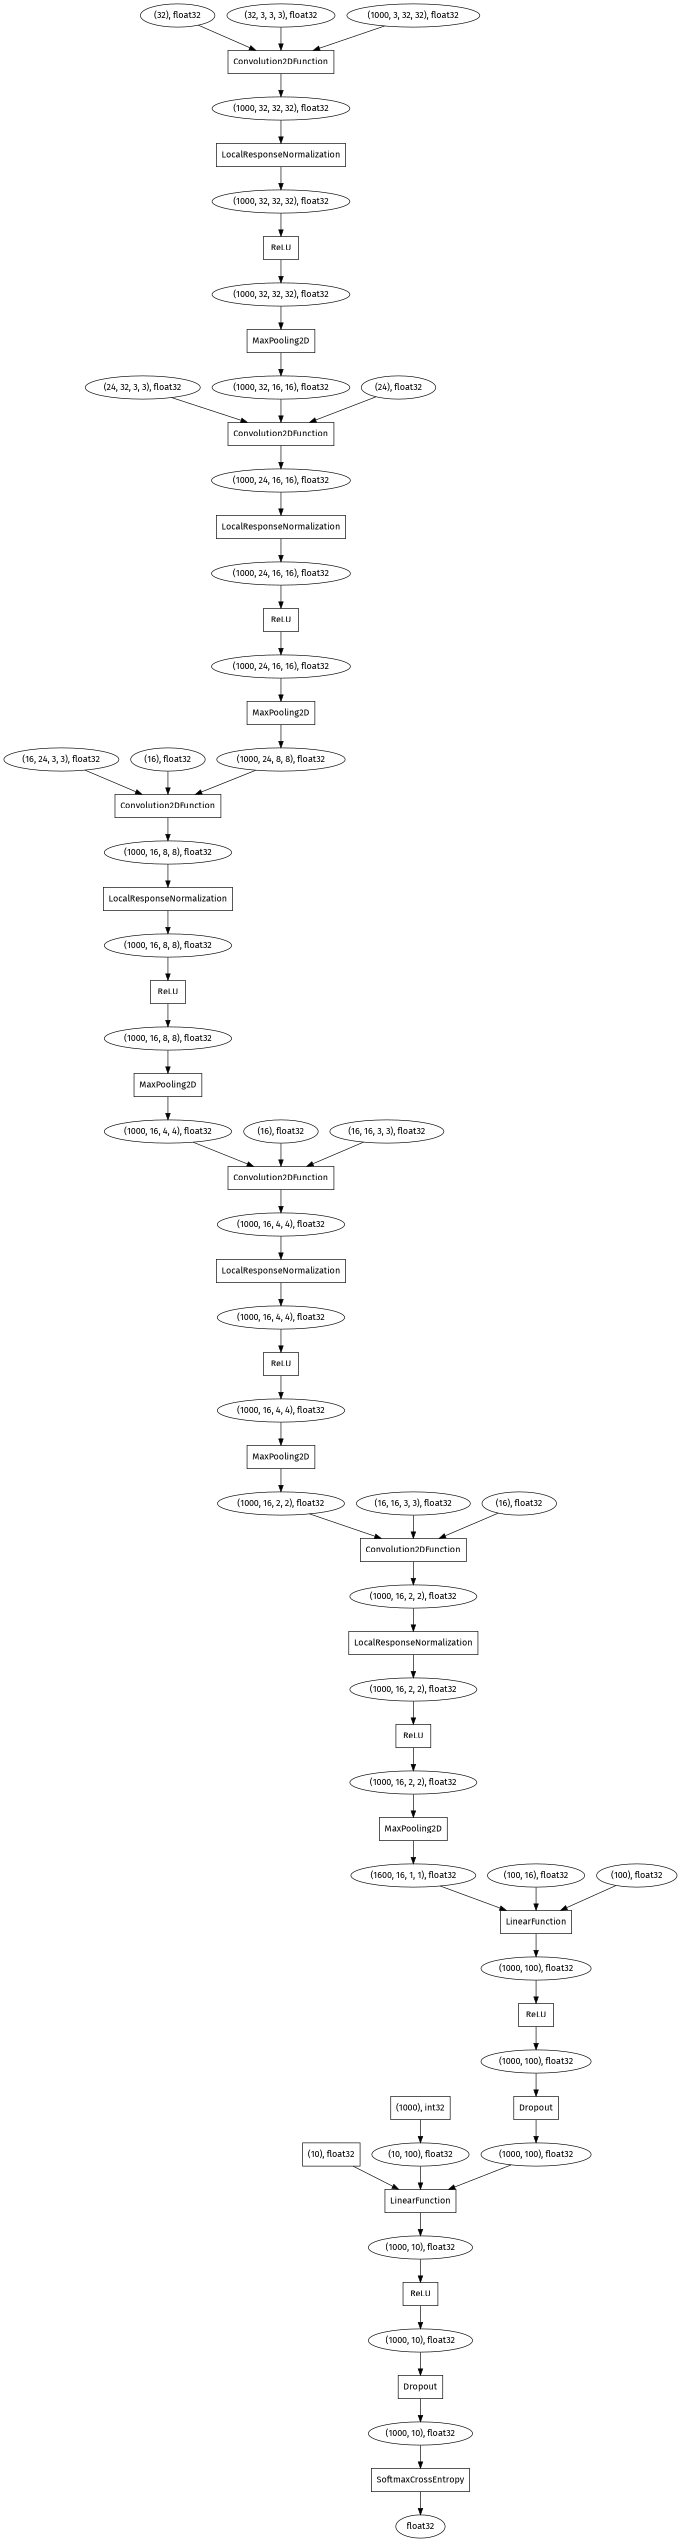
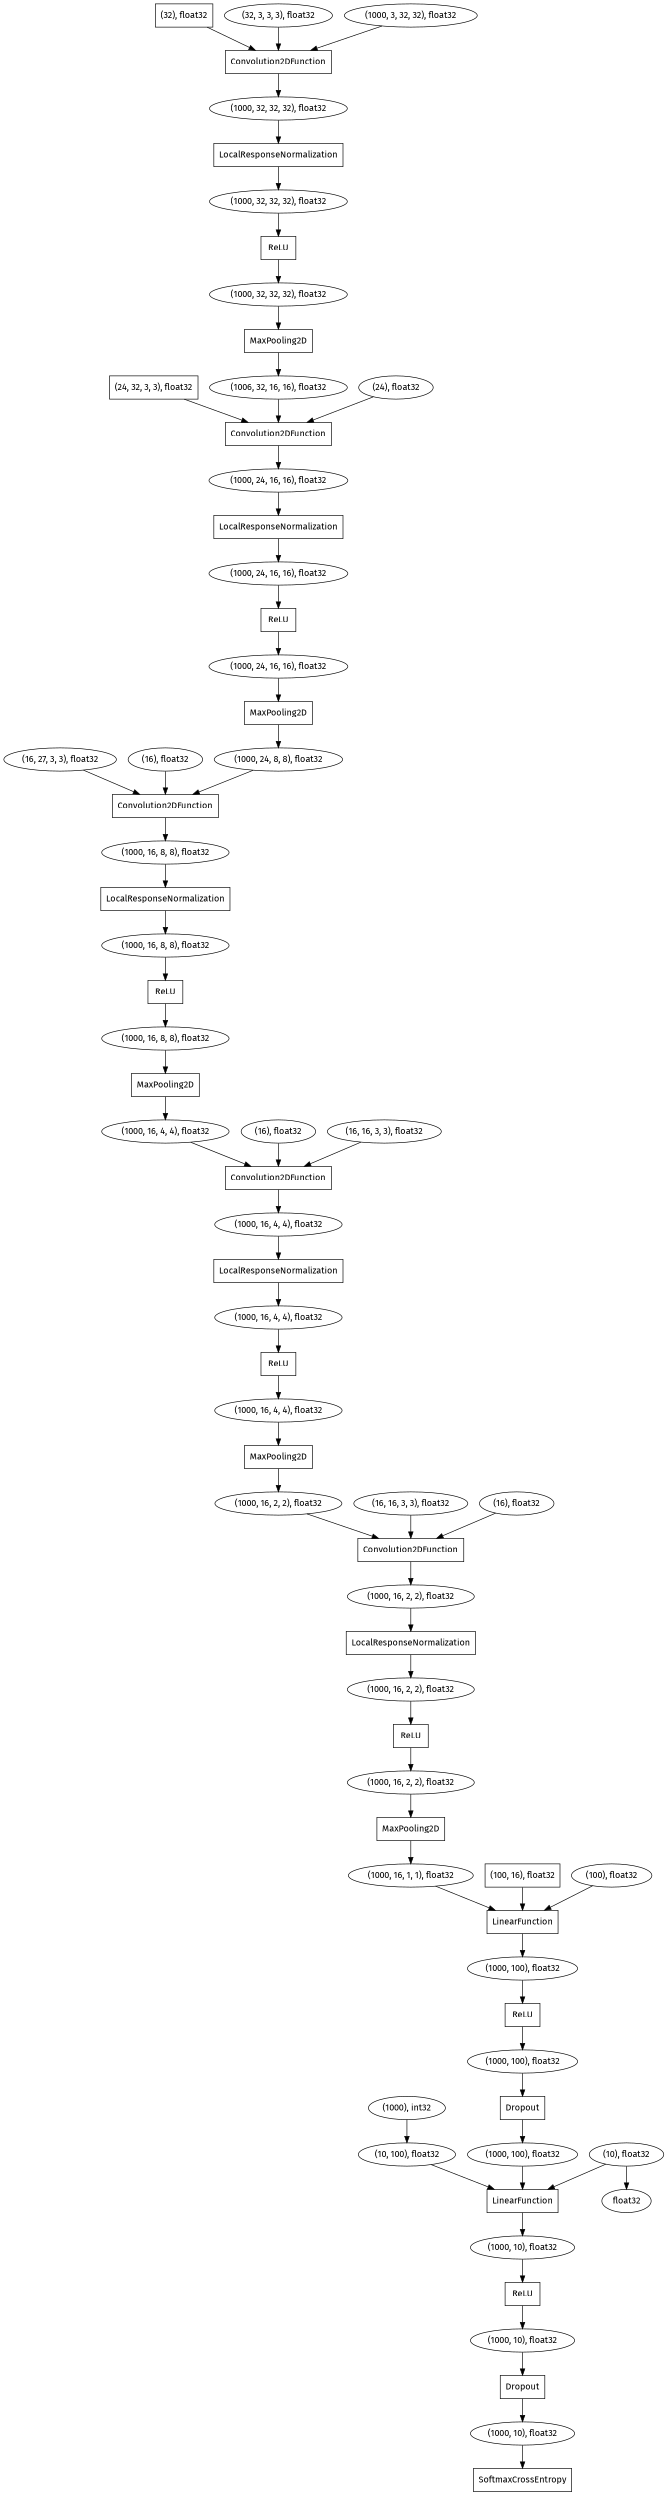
(178, 16) -> (184, 16)
(143, 388) -> (154, 388)
(281, 388) -> (278, 388)
(61, 760) -> (60, 760)
(413, 1876) -> (411, 1876)
(536, 1876) -> (523, 1876)
(420, 2108) -> (407, 2108)
(331, 2154) -> (627, 2154)
(420, 2500) -> (627, 2175)
